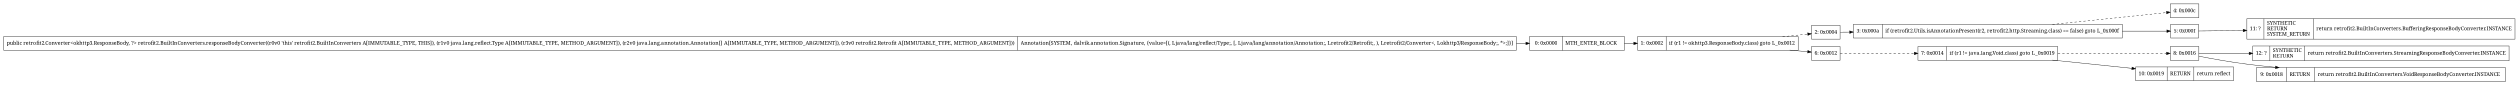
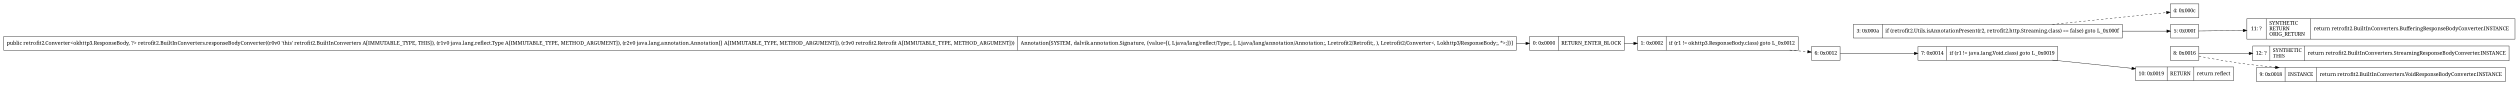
(1826, 32) -> none
(2289, 34) -> (2287, 34)
(1591, 43) -> (1591, 43)
(1799, 51) -> (1799, 51)
(1877, 53) -> (1877, 53)
(2112, 53) -> none
(2283, 56) -> (2279, 56)
(2237, 63) -> (2237, 63)
(2300, 74) -> (2301, 74)
